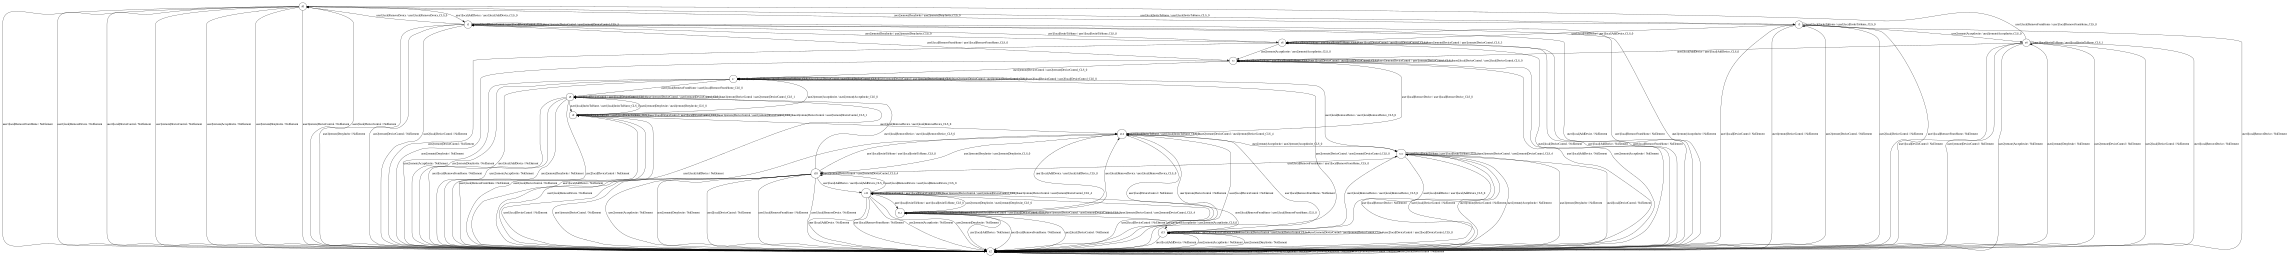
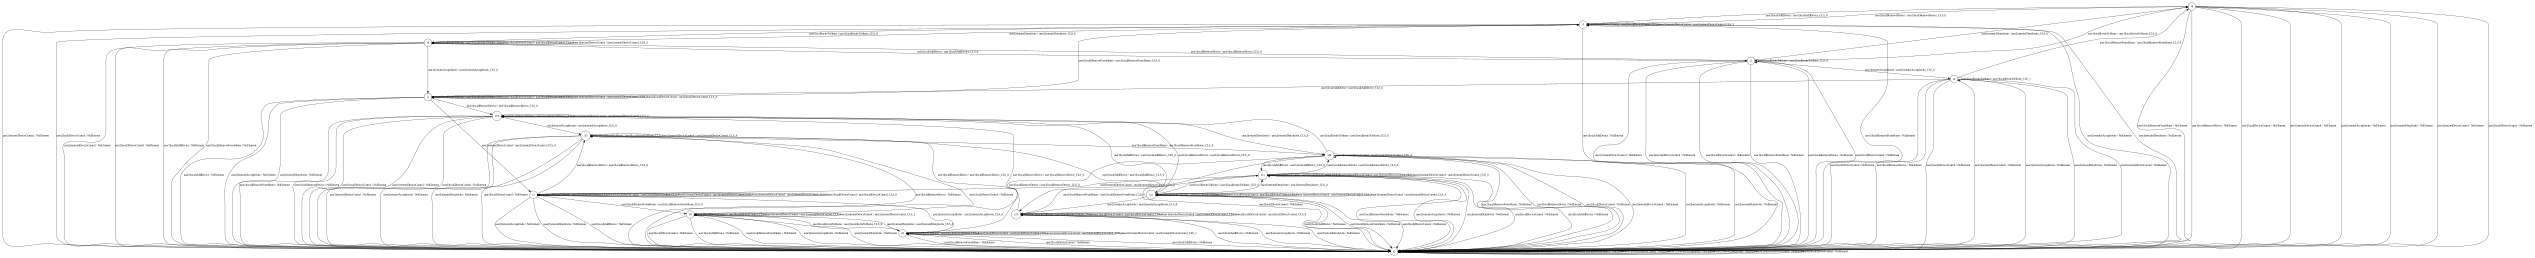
(849, 43) -> (1023, 87)
none -> (1088, 52)
(1172, 85) -> (899, 190)
